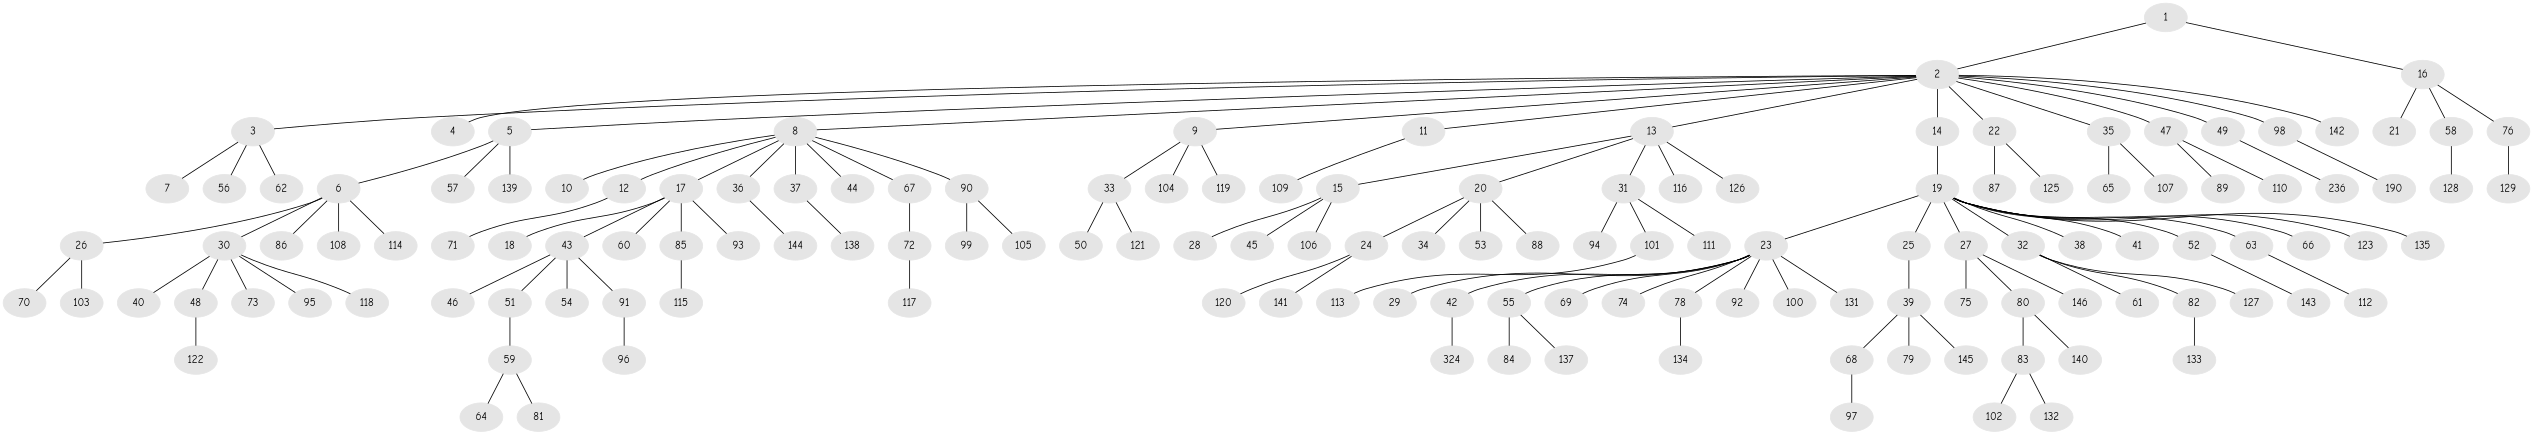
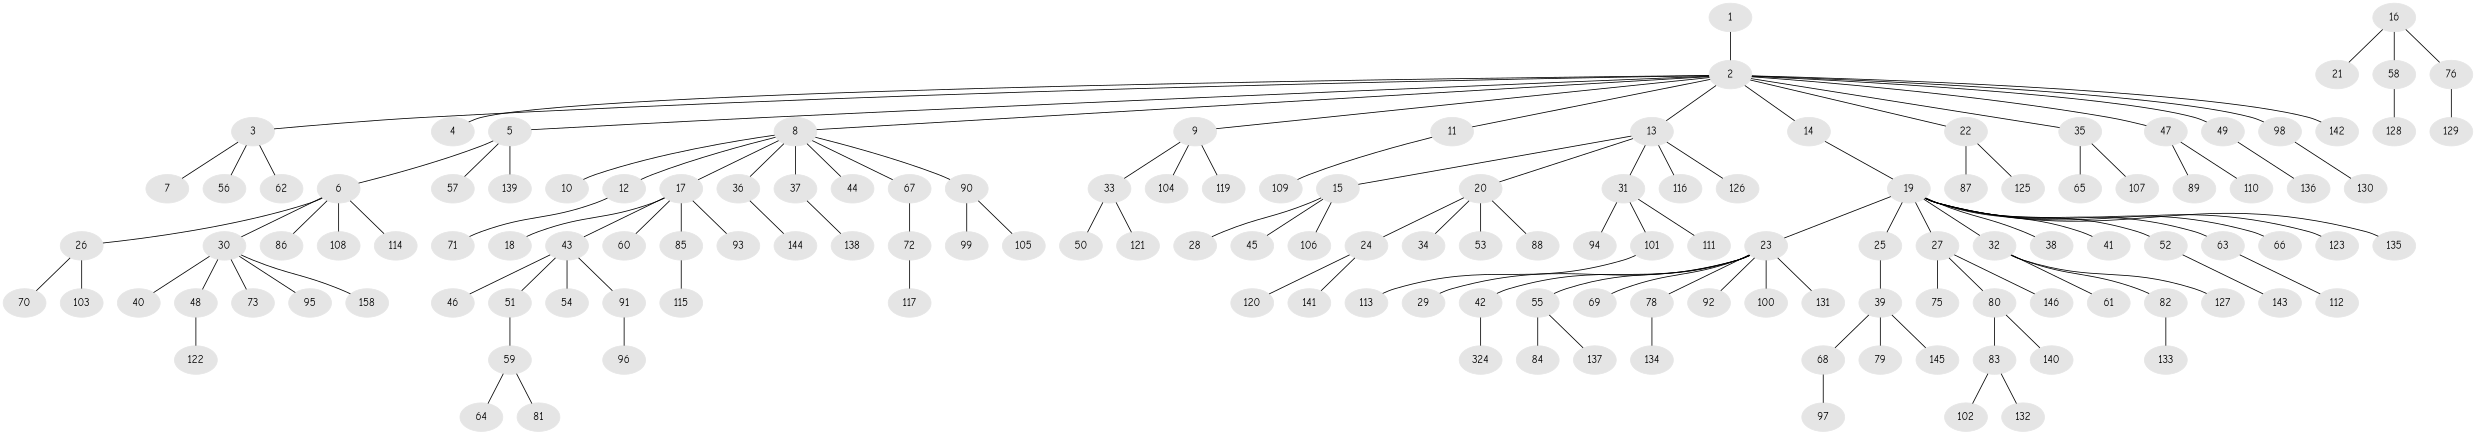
(2294, 46) -> none
(2337, 189) -> (2309, 189)
(2394, 189) -> (2366, 189)
(367, 303) -> (367, 303)
(1623, 303) -> none
